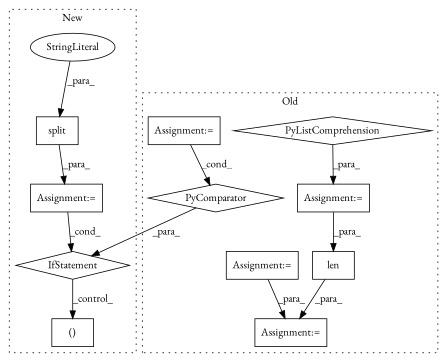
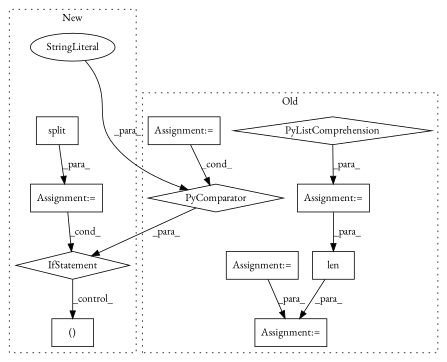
(65, 85) -> (111, 140)
